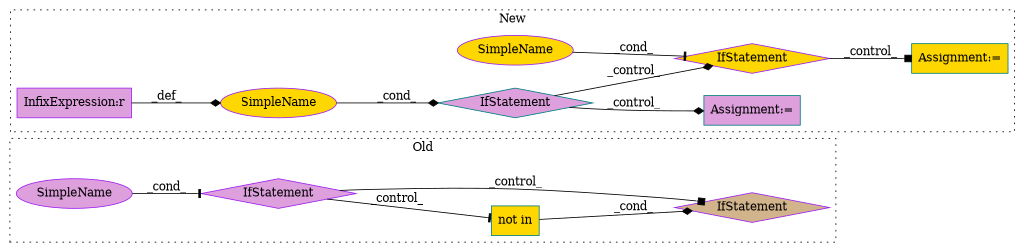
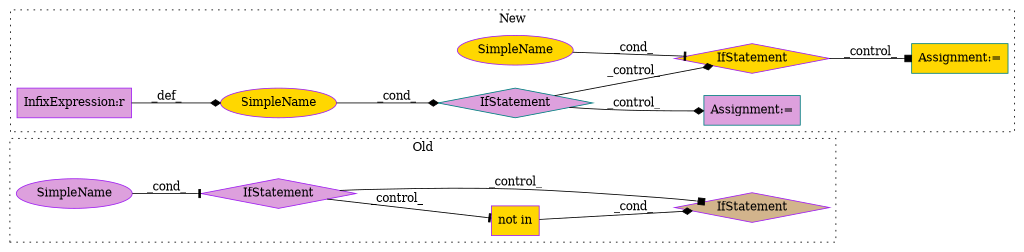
(515, 221) -> (515, 221)
